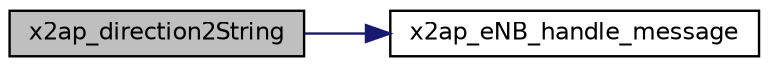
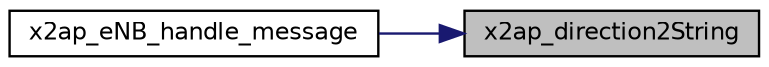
(335, 34) -> (409, 34)
